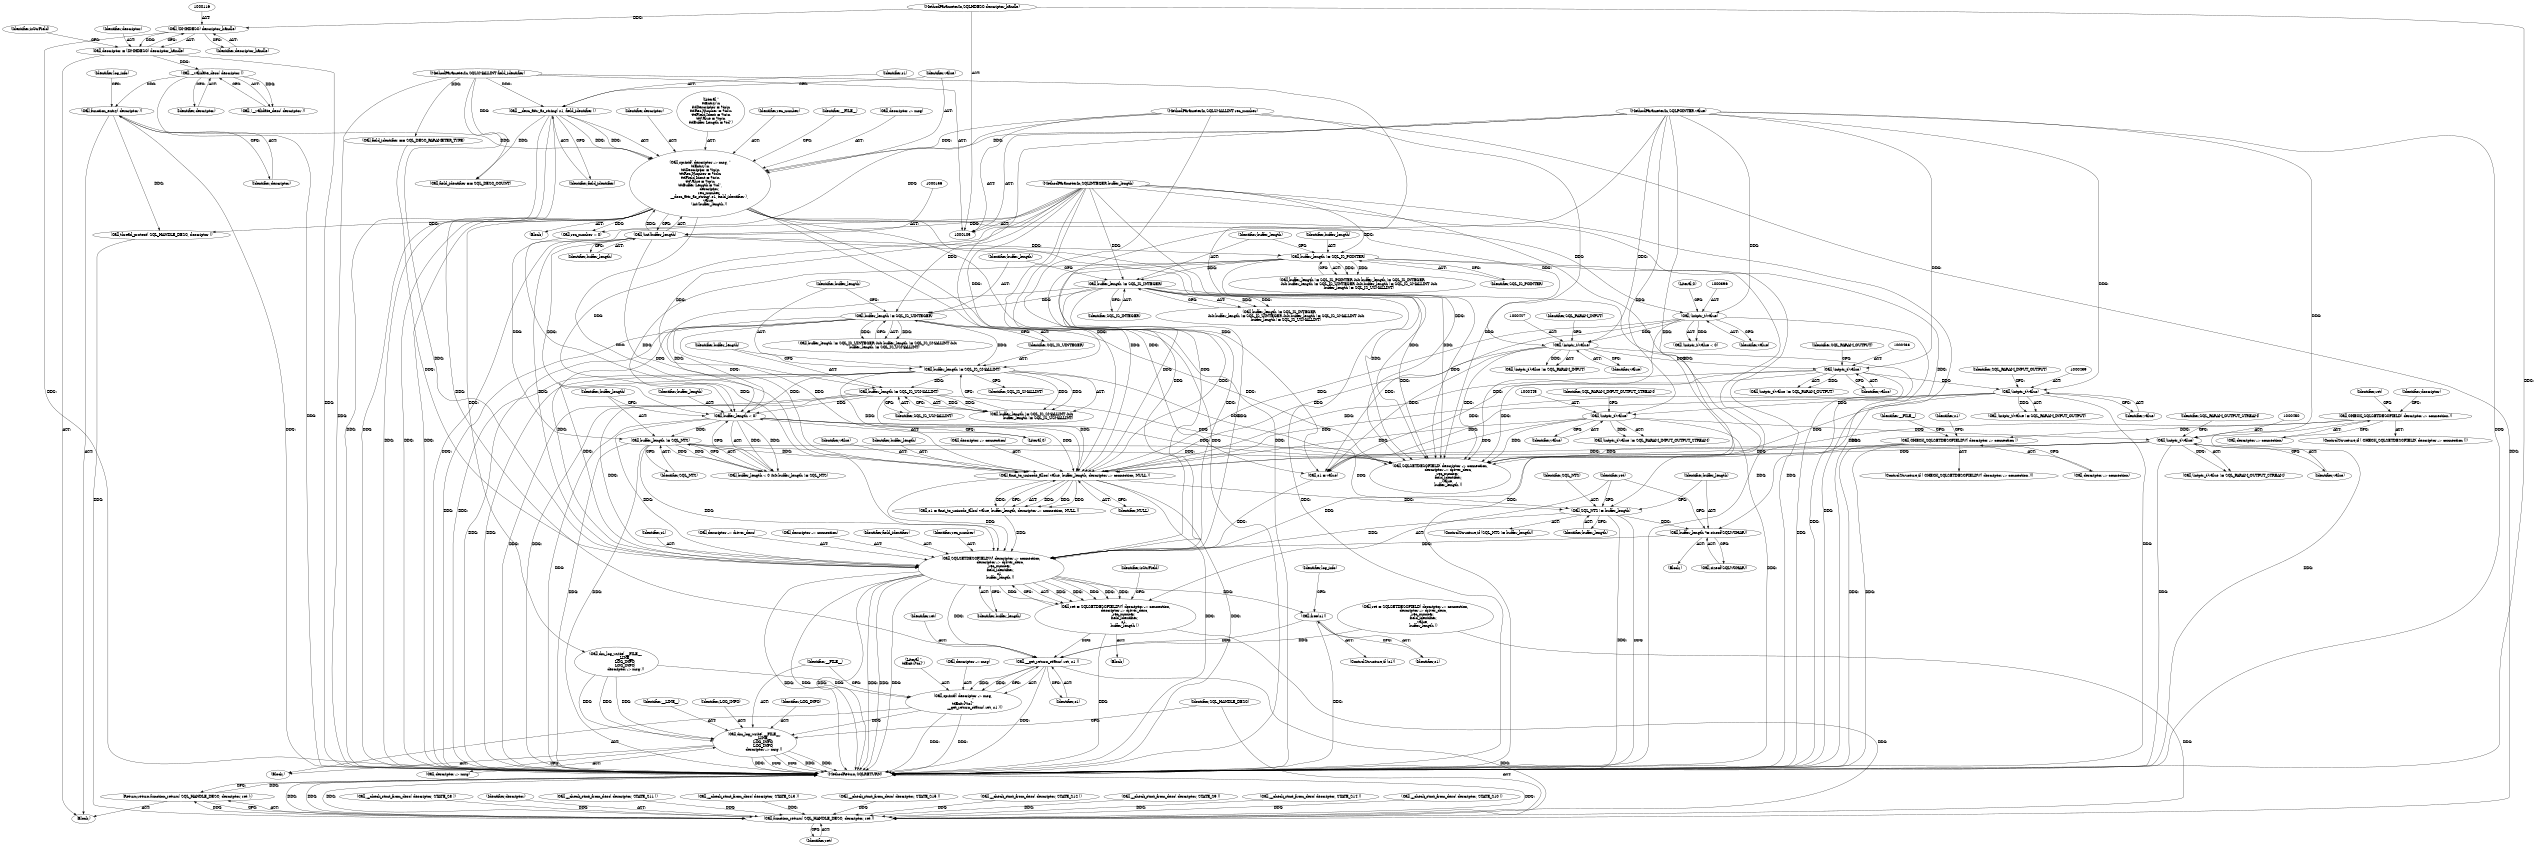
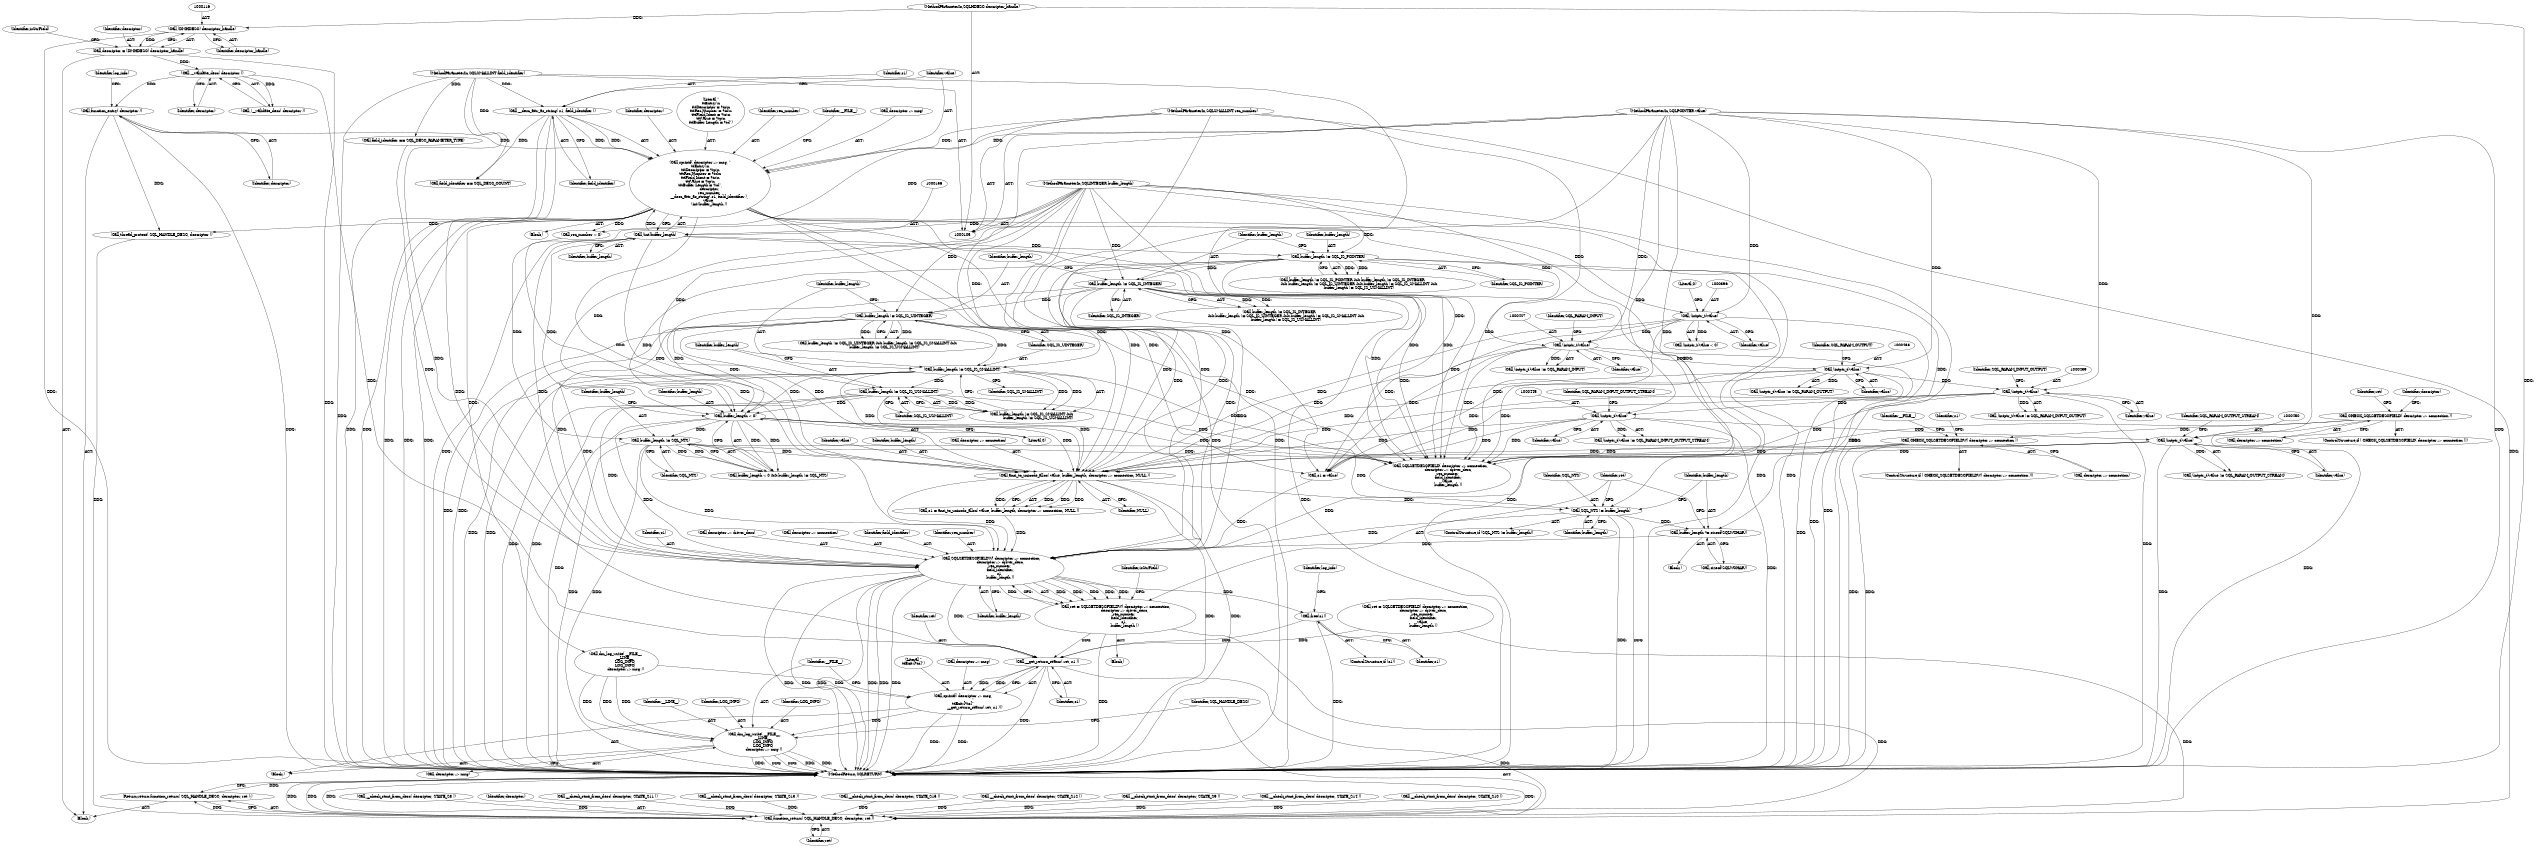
(309, 598) -> (503, 524)
